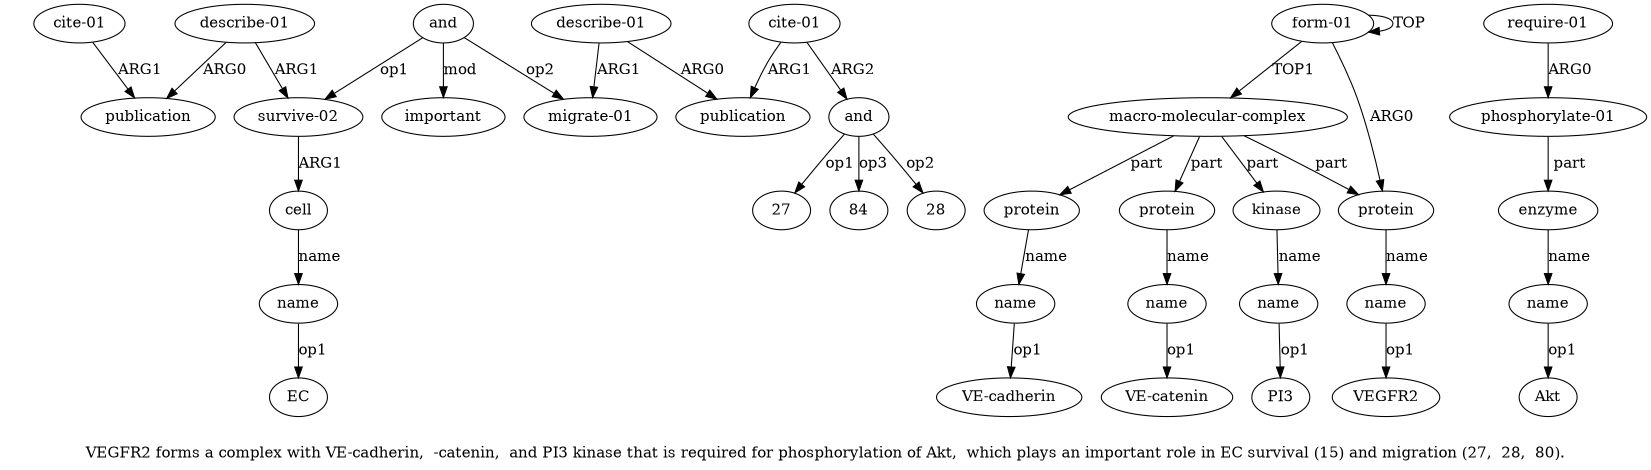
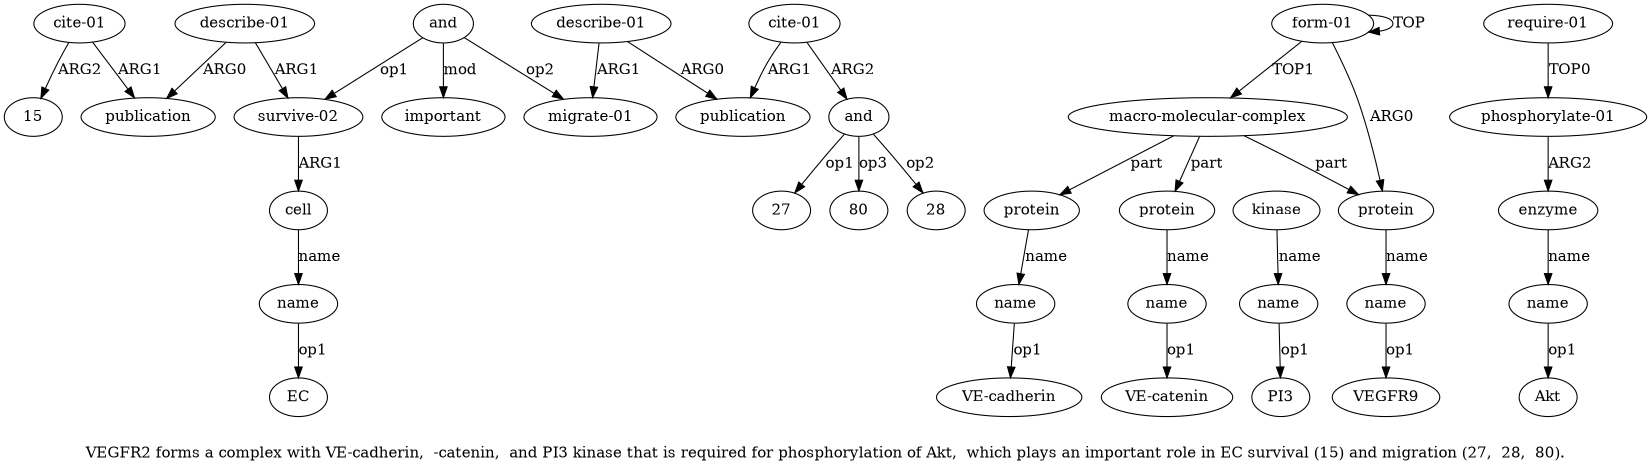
(1570, 70) -> (1570, 70)
none -> (33, 117)
(1239, 160) -> none
(1570, 164) -> (1570, 164)
(859, 210) -> (859, 210)
(1386, 397) -> (1386, 397)
